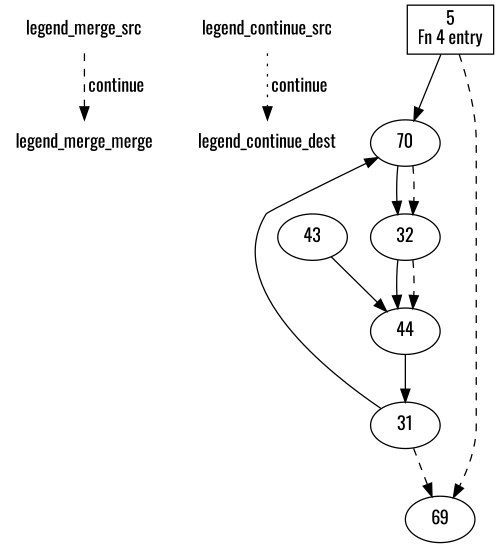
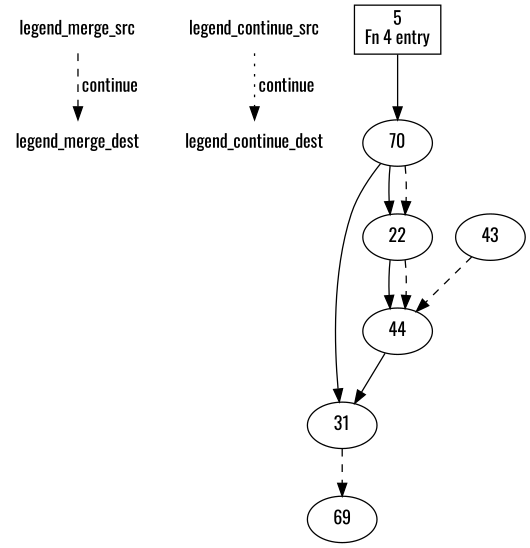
(84, 143) -> (78, 143)
(405, 237) -> (398, 237)
(476, 271) -> none
(261, 279) -> (339, 271)
(354, 280) -> (449, 280)
